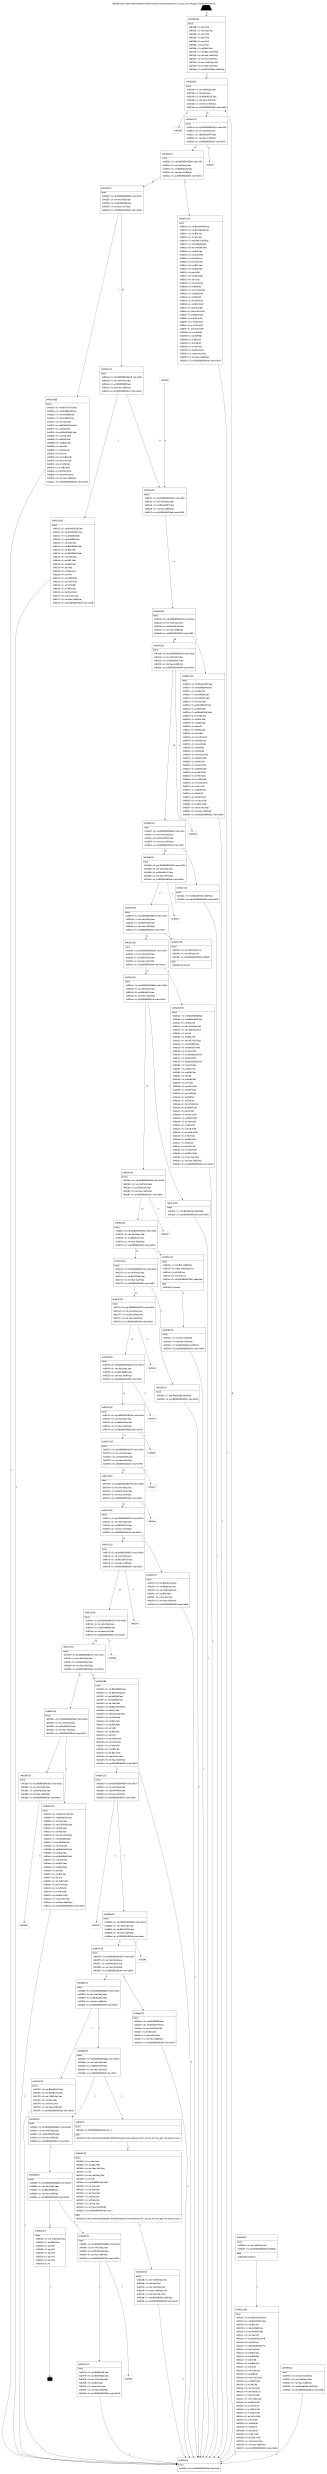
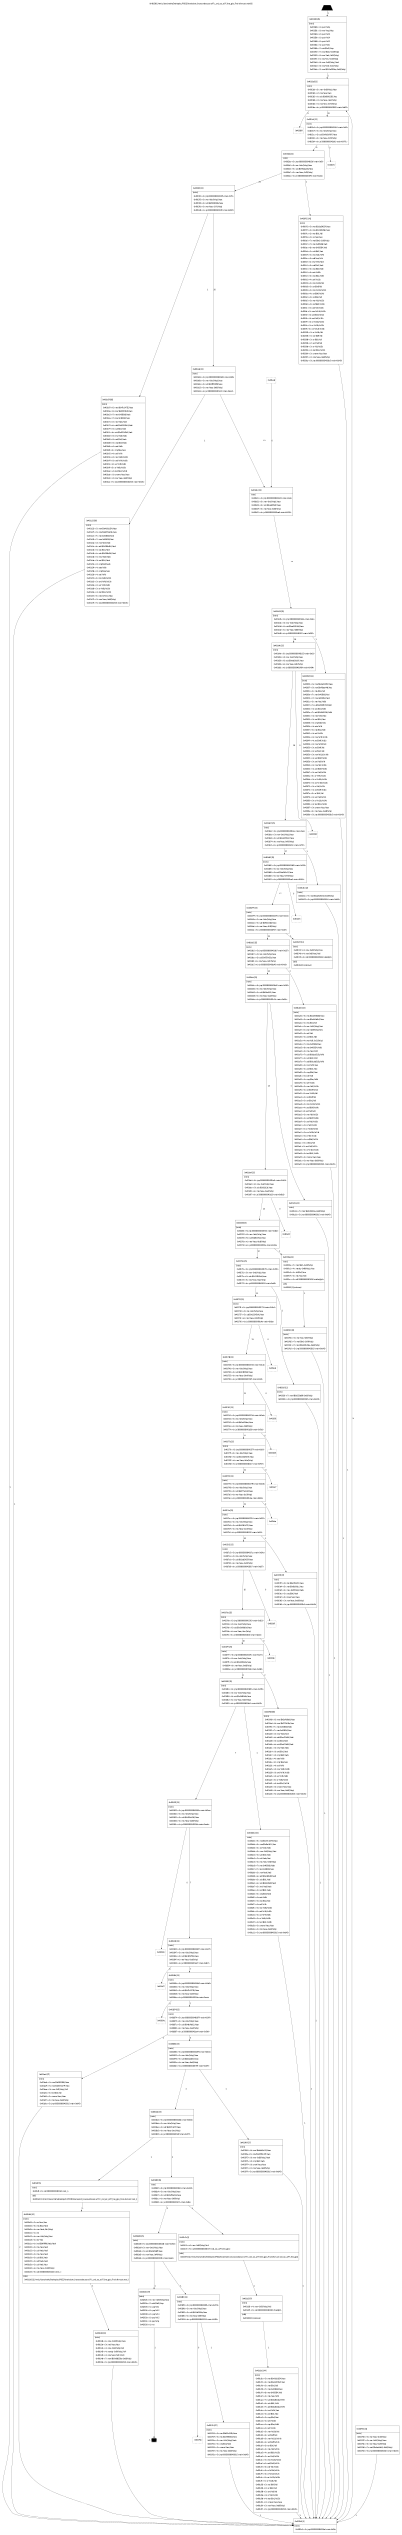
(116, 1769) -> (190, 1882)
none -> (239, 2247)
